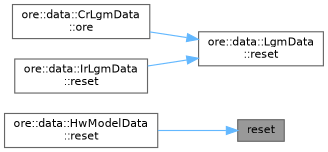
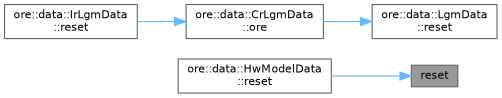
(167, 63) -> (156, 22)
